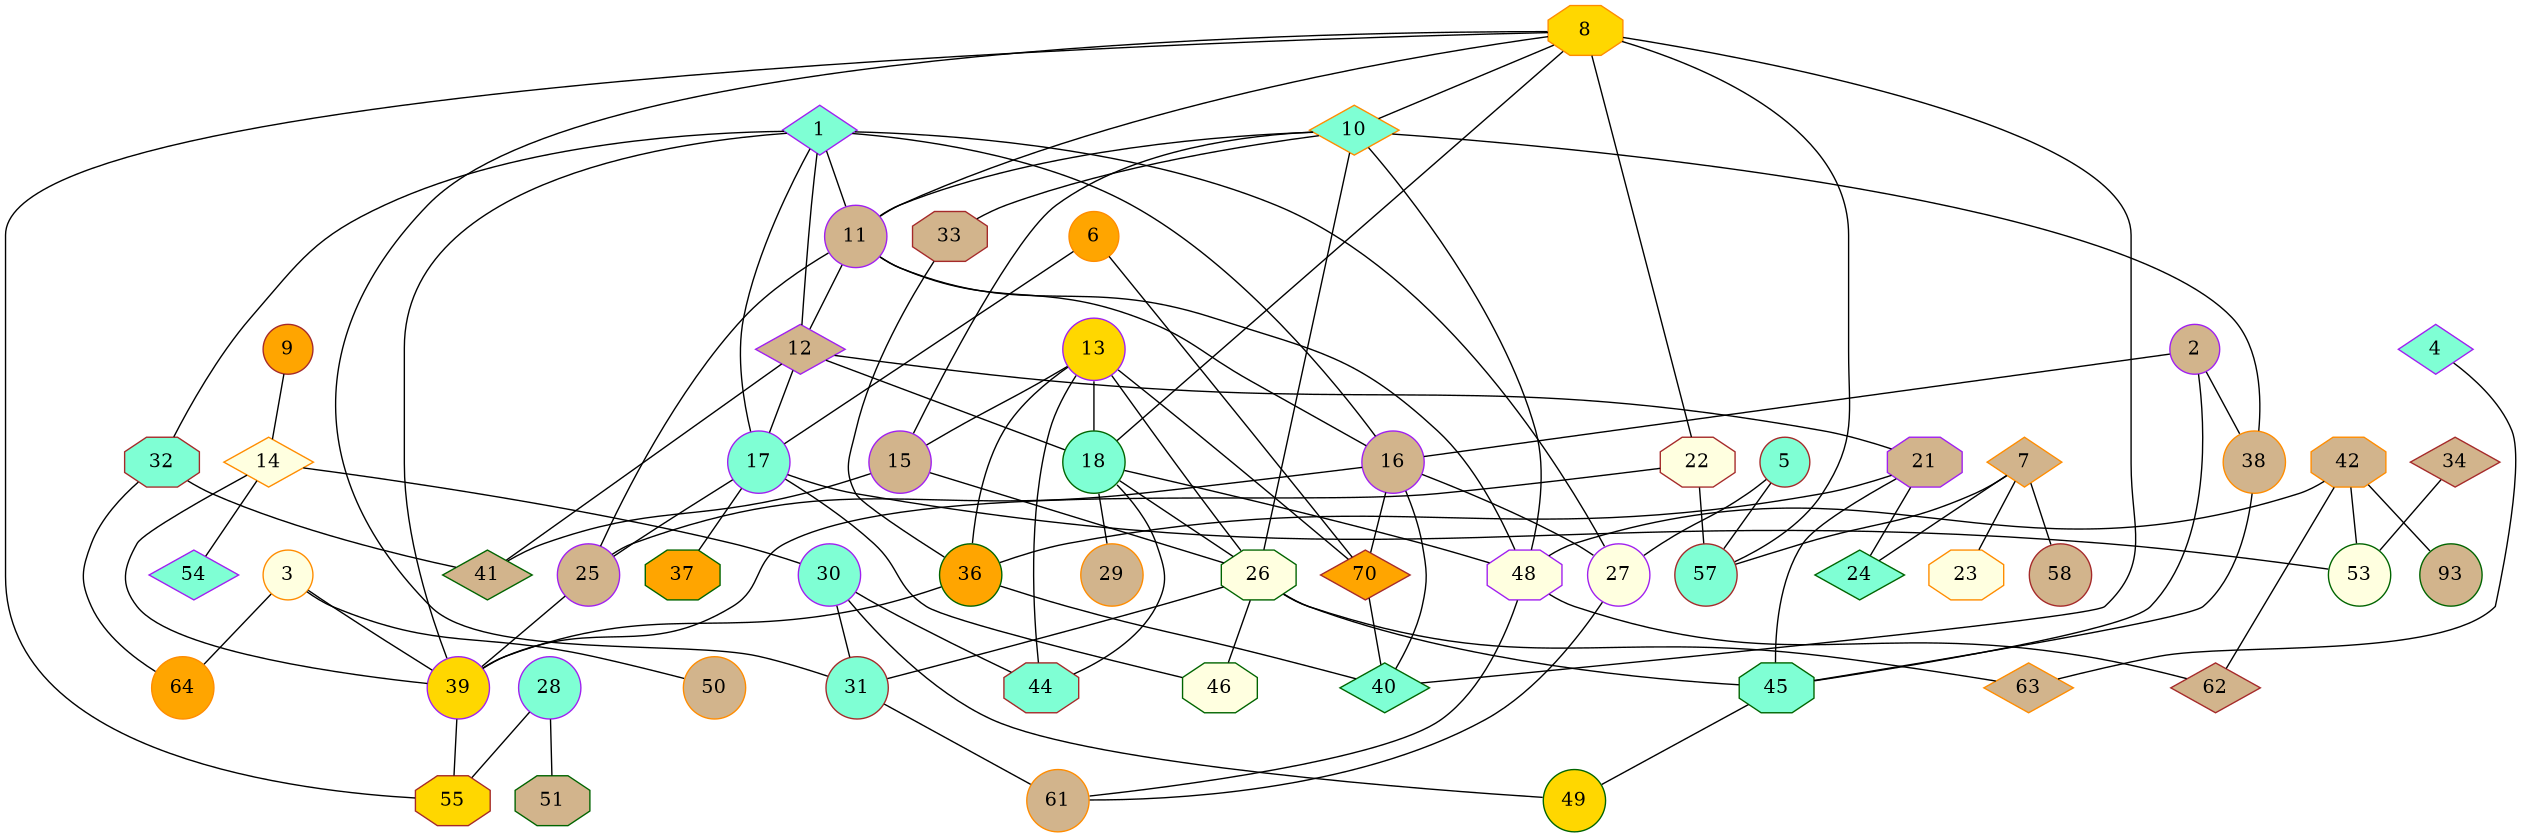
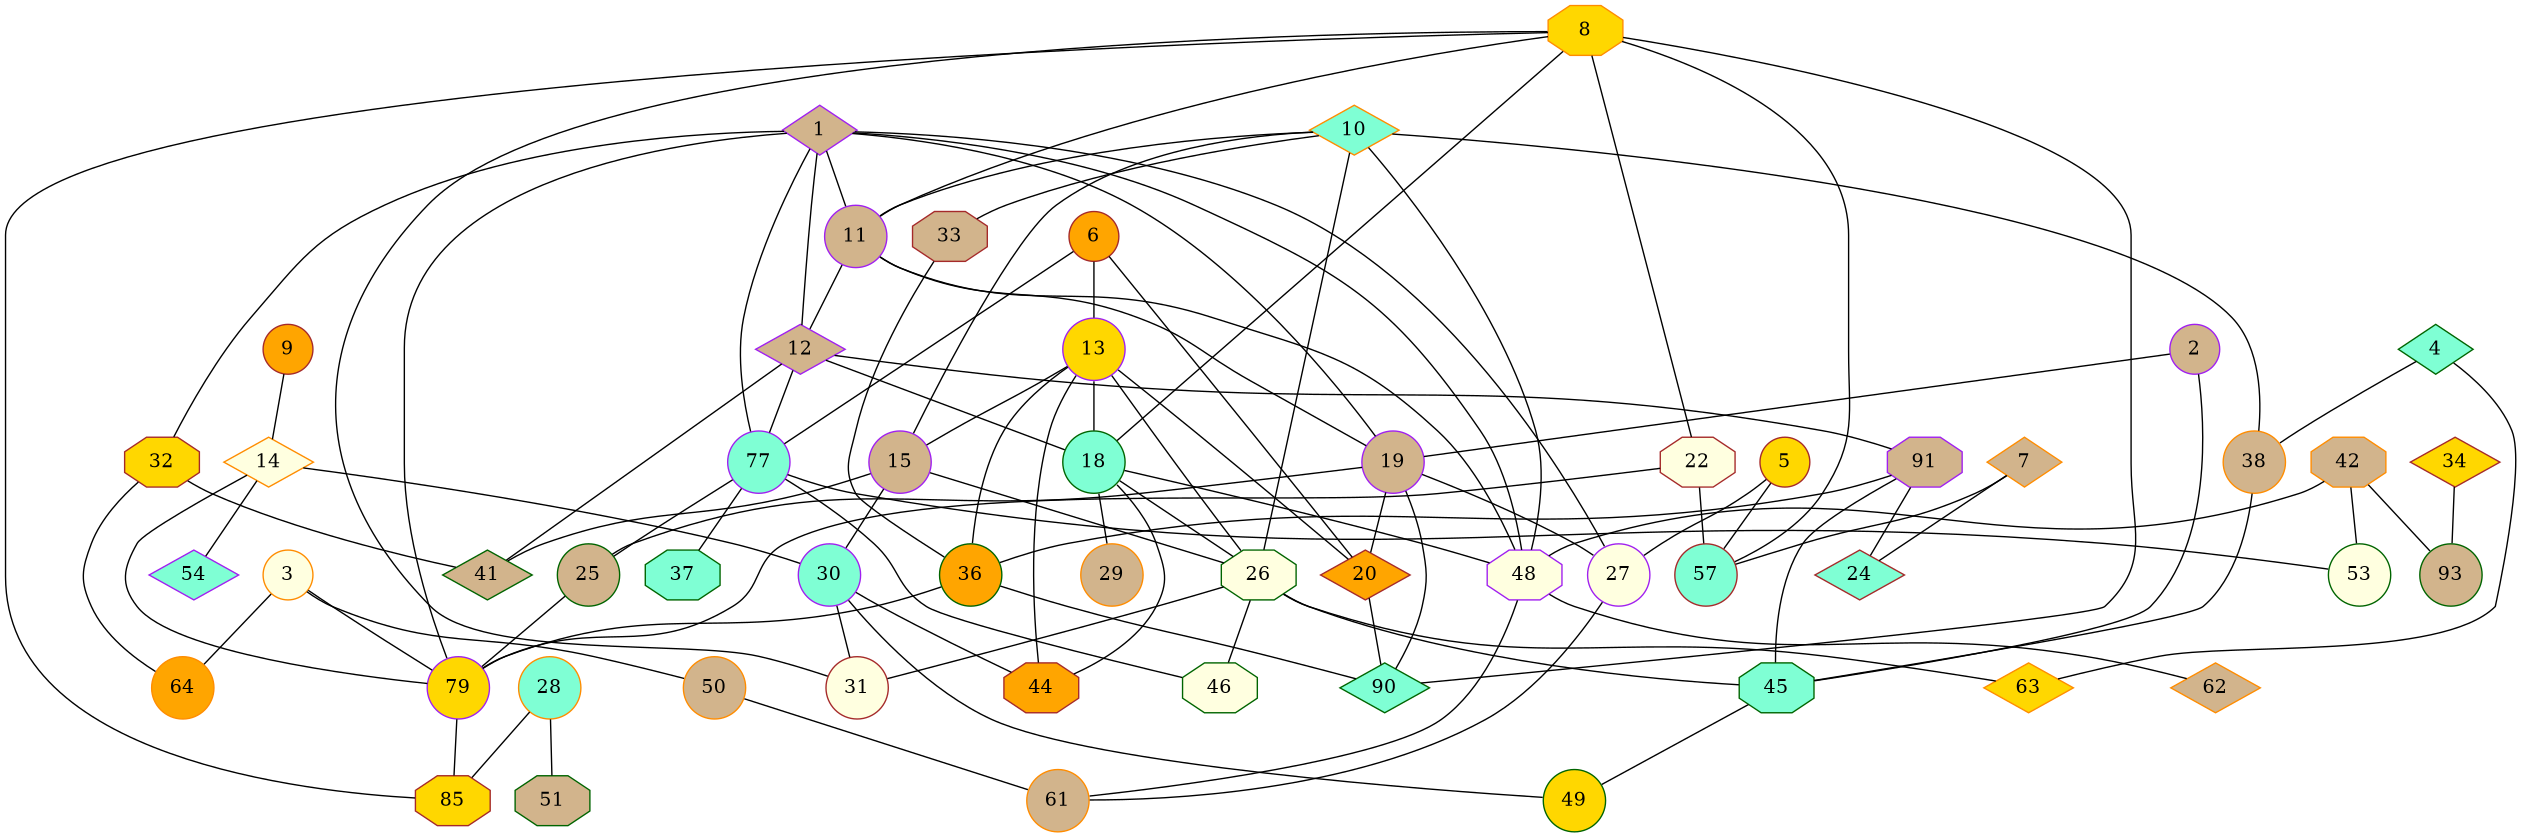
(1466, 82) -> none
(820, 130) -> (820, 130)
(1094, 236) -> (1094, 236)
none -> (1261, 237)
none -> (1094, 288)
(2436, 349) -> (2436, 349)
(693, 382) -> none
(2223, 403) -> (2347, 401)
(162, 462) -> (162, 462)
(759, 462) -> (759, 462)
(1393, 462) -> (1393, 462)
(1785, 462) -> (1785, 462)
(1925, 462) -> (1925, 462)
(2455, 462) -> (2455, 462)
(2410, 515) -> (2453, 515)
none -> (865, 518)
(589, 575) -> (589, 575)
(683, 575) -> (683, 575)
(1365, 575) -> (1365, 575)
(1860, 575) -> (1860, 575)
(1966, 575) -> none
(2060, 575) -> none
(2280, 578) -> none
(458, 688) -> (458, 688)
(550, 688) -> (550, 688)
(857, 688) -> (857, 688)
(1041, 688) -> (1041, 688)
(1385, 688) -> (1385, 688)
(2029, 688) -> (2029, 688)
(2216, 688) -> (2216, 688)
(957, 744) -> (886, 744)
(453, 801) -> (453, 801)
